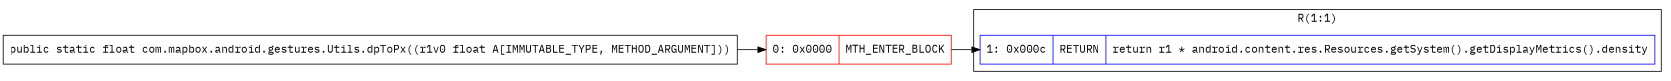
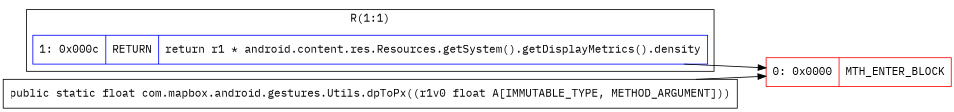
(962, 50) -> (721, 66)
